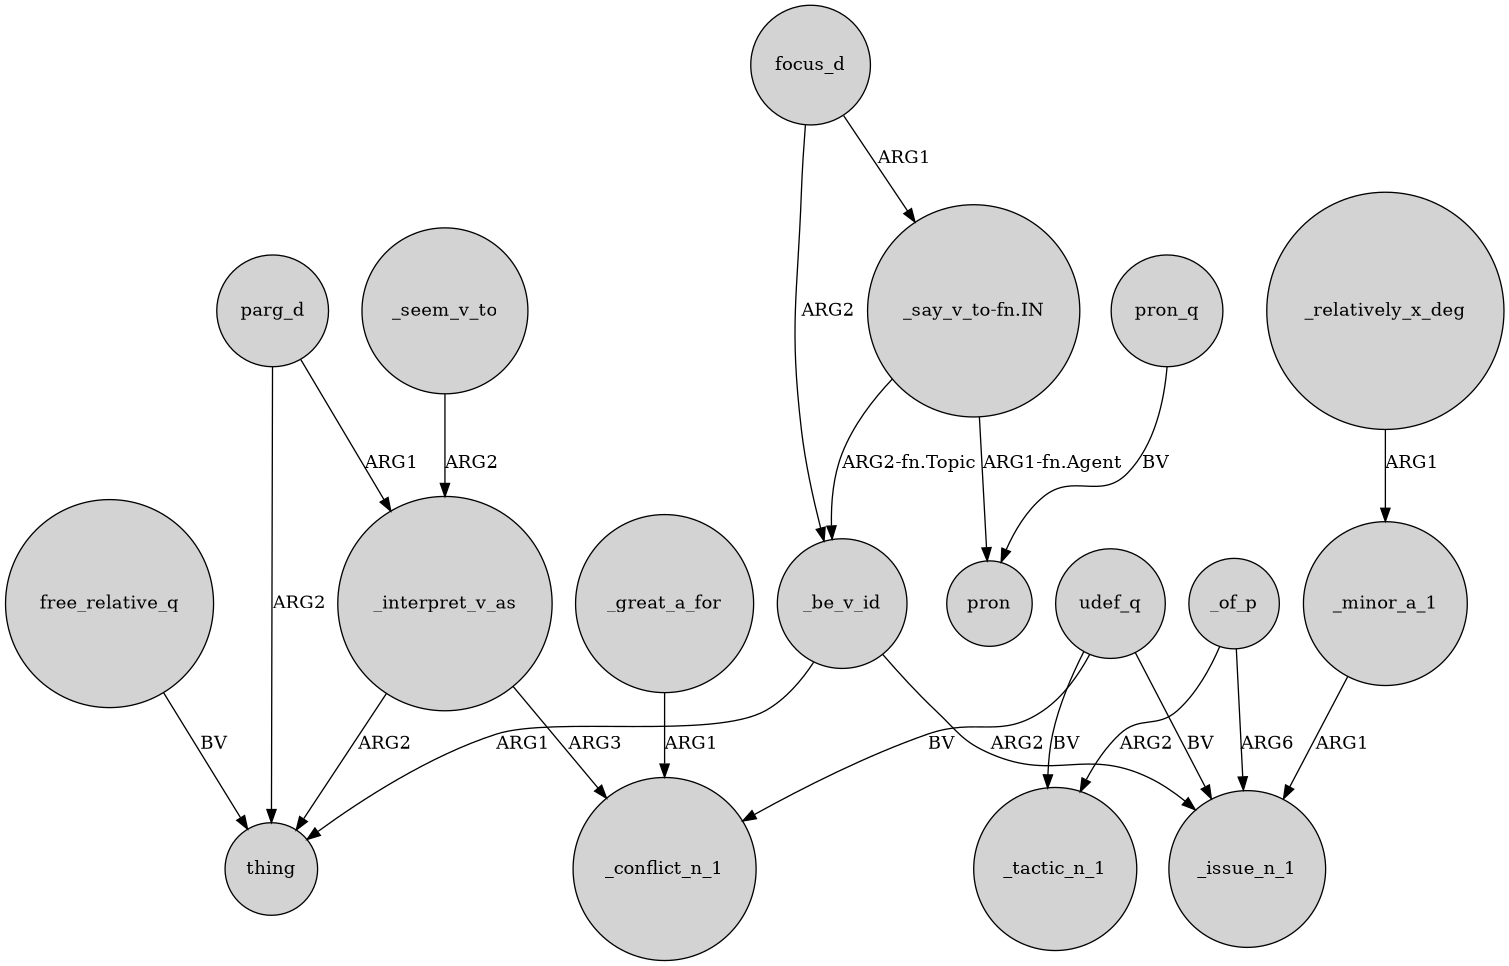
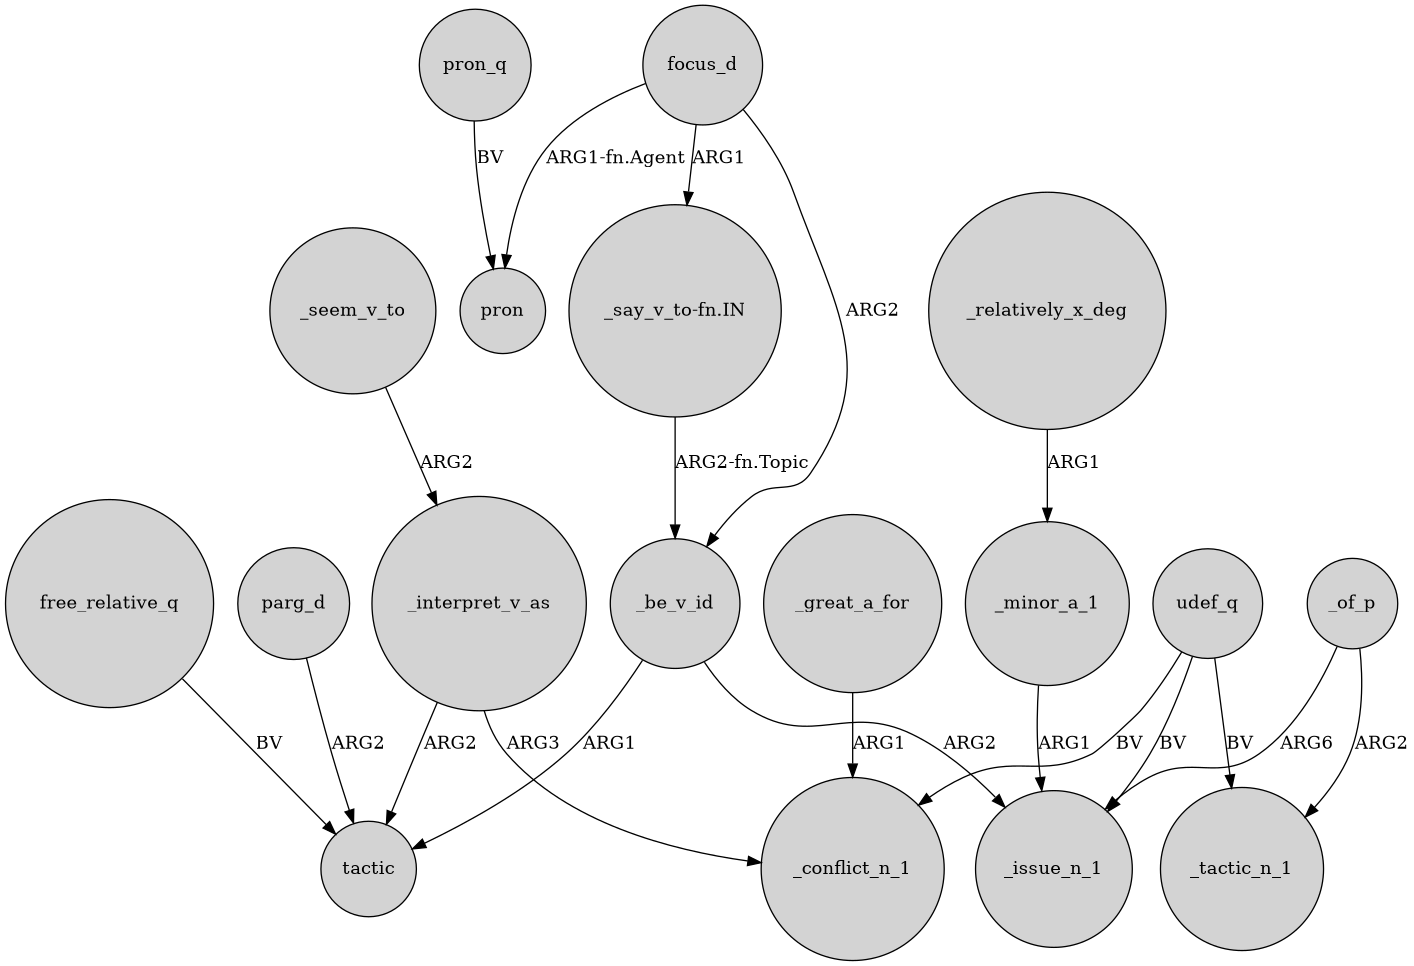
(342, 430) -> none
(983, 482) -> (548, 147)
(271, 869) -> (369, 869)
